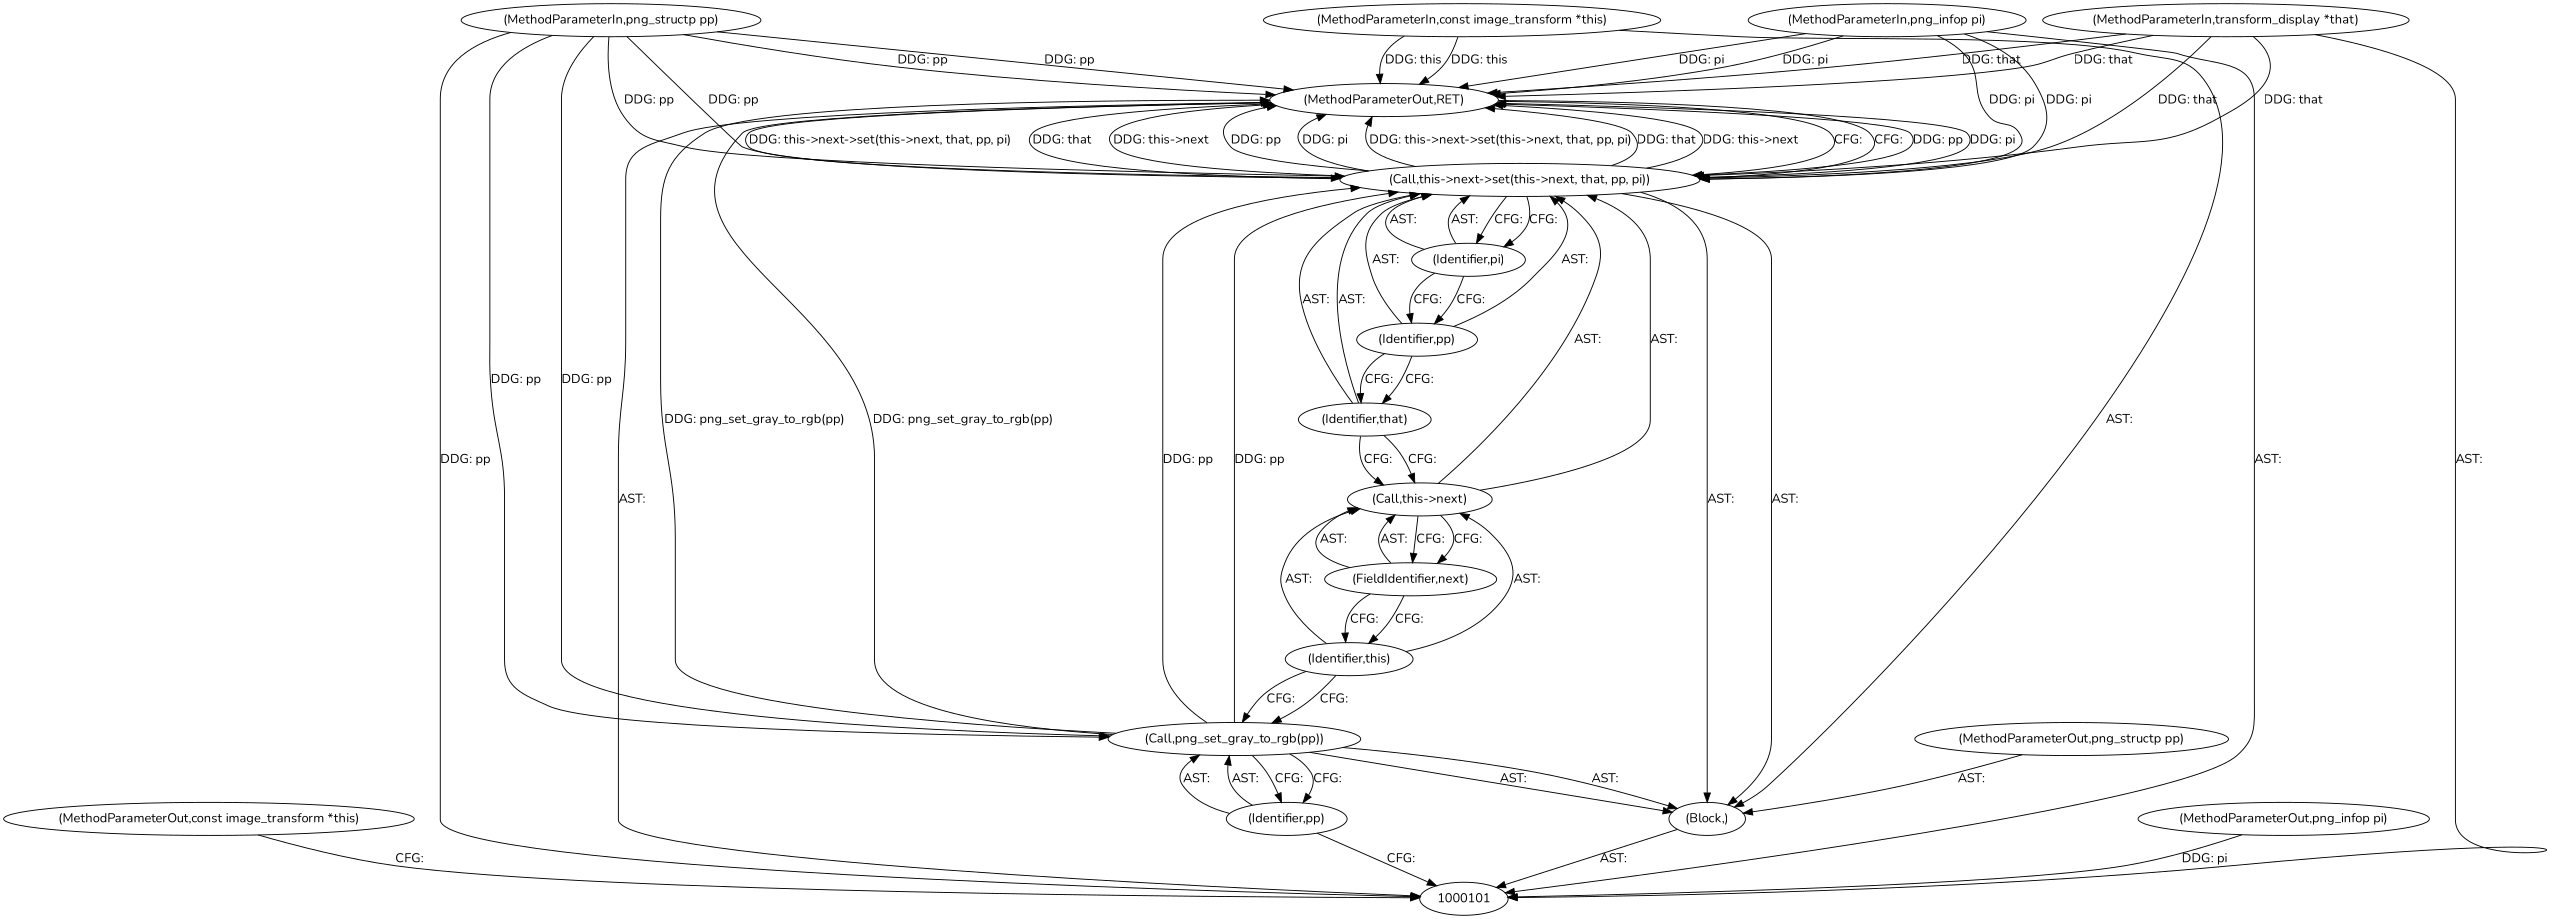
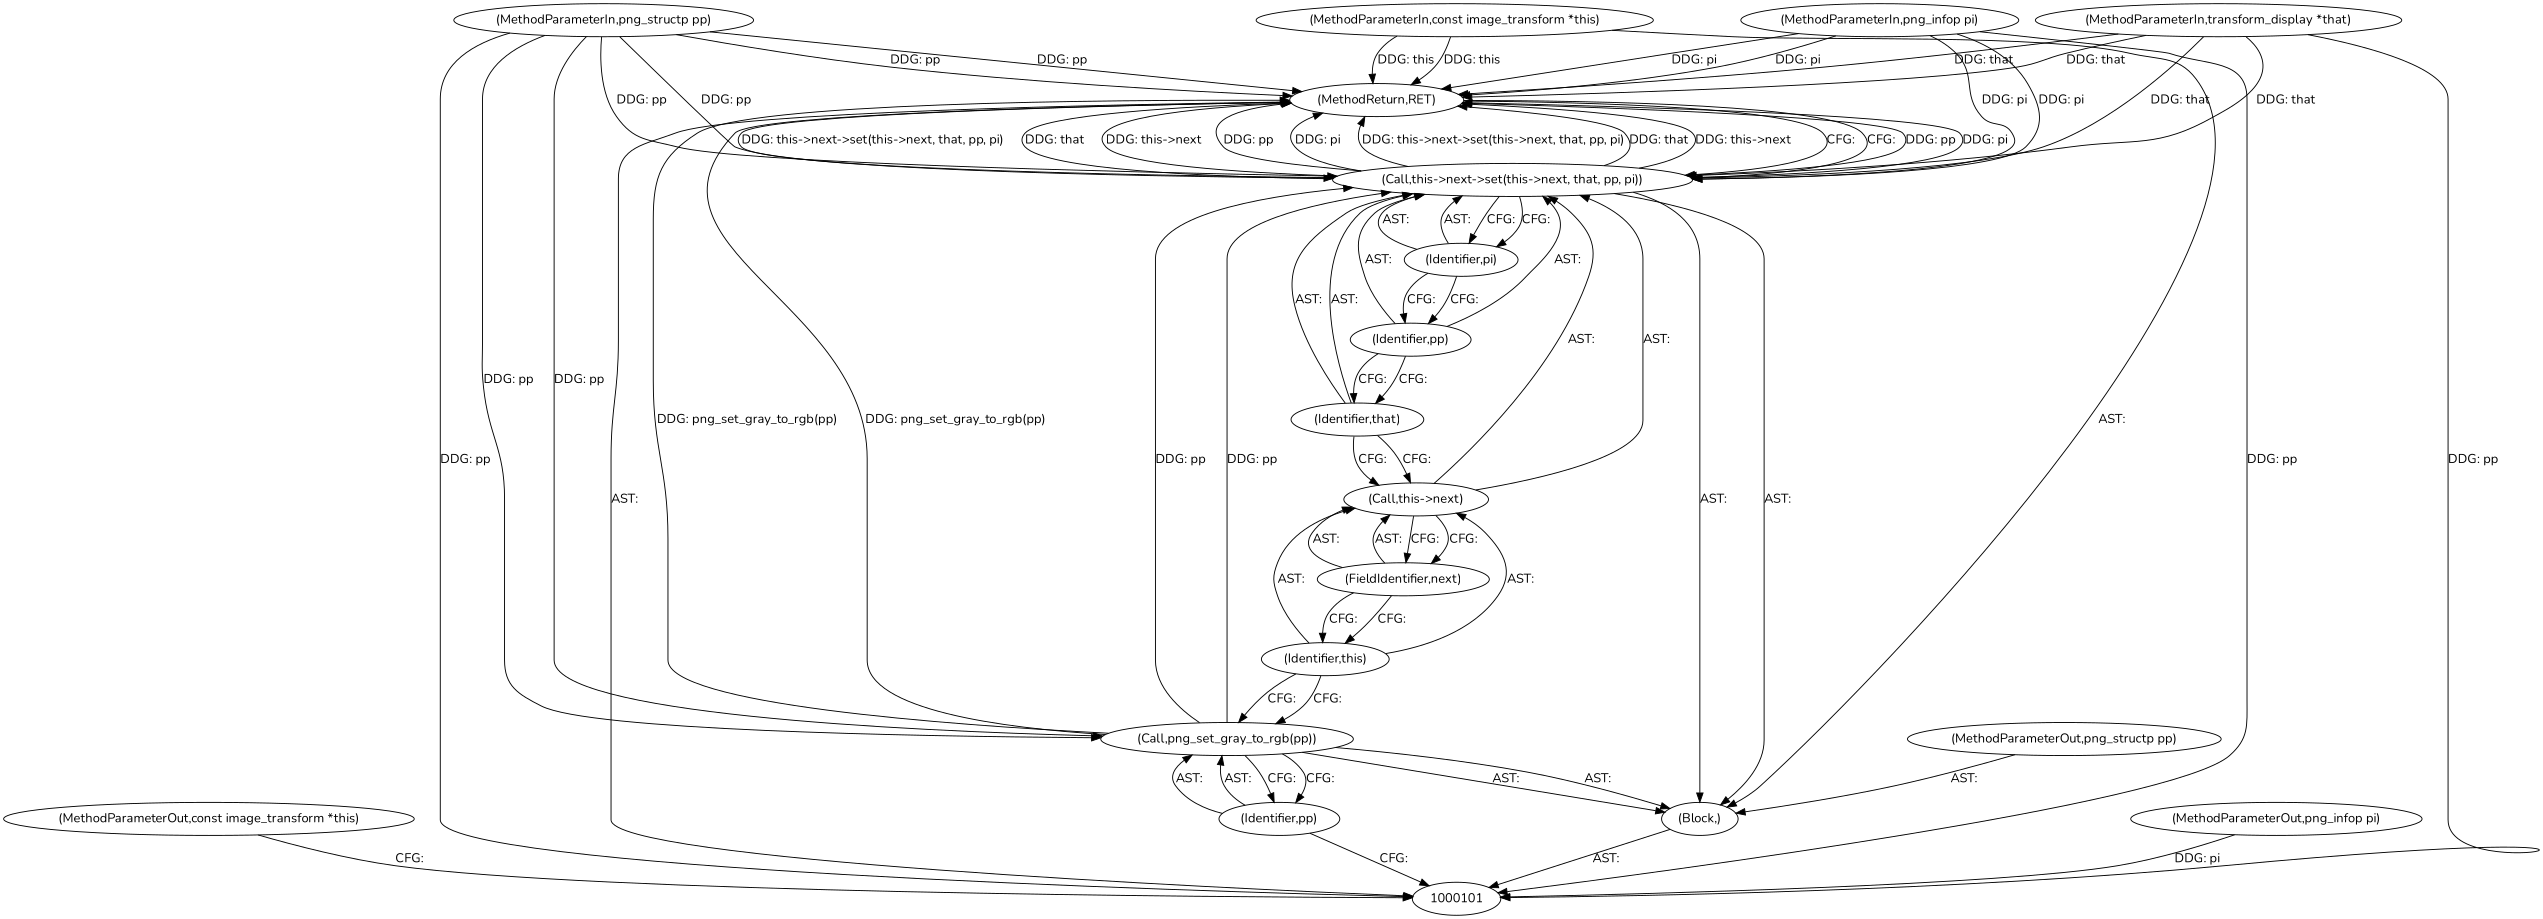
(1384, 100) -> (1377, 100)
(2270, 459) -> (2272, 459)
(2471, 459) -> (2473, 459)
